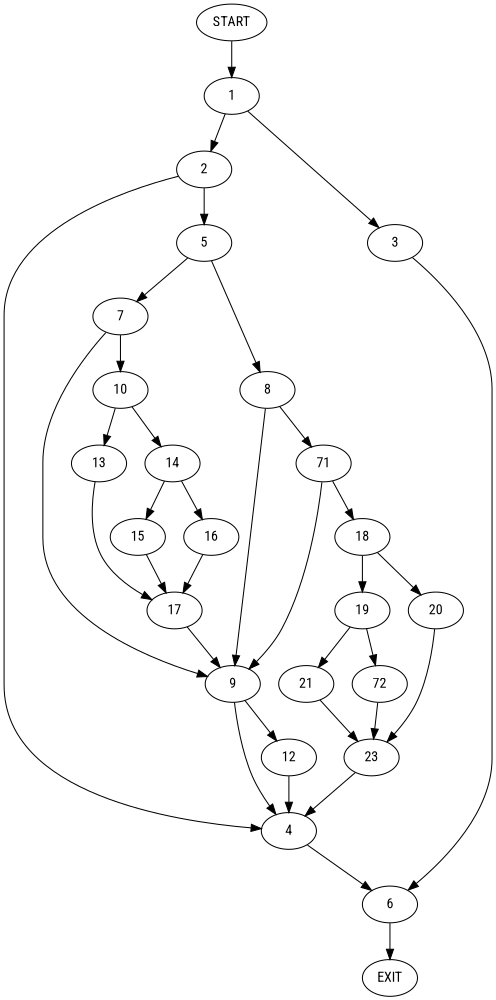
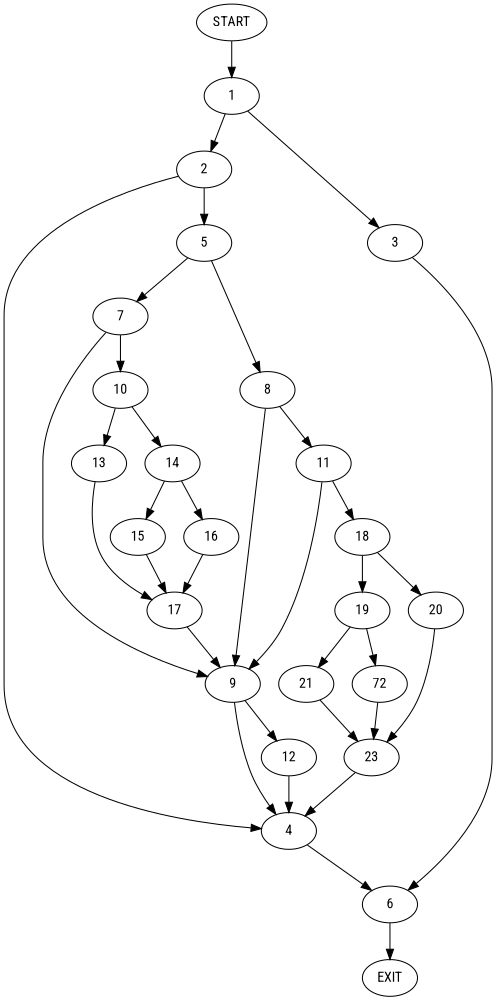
(324, 463) -> (324, 463)
